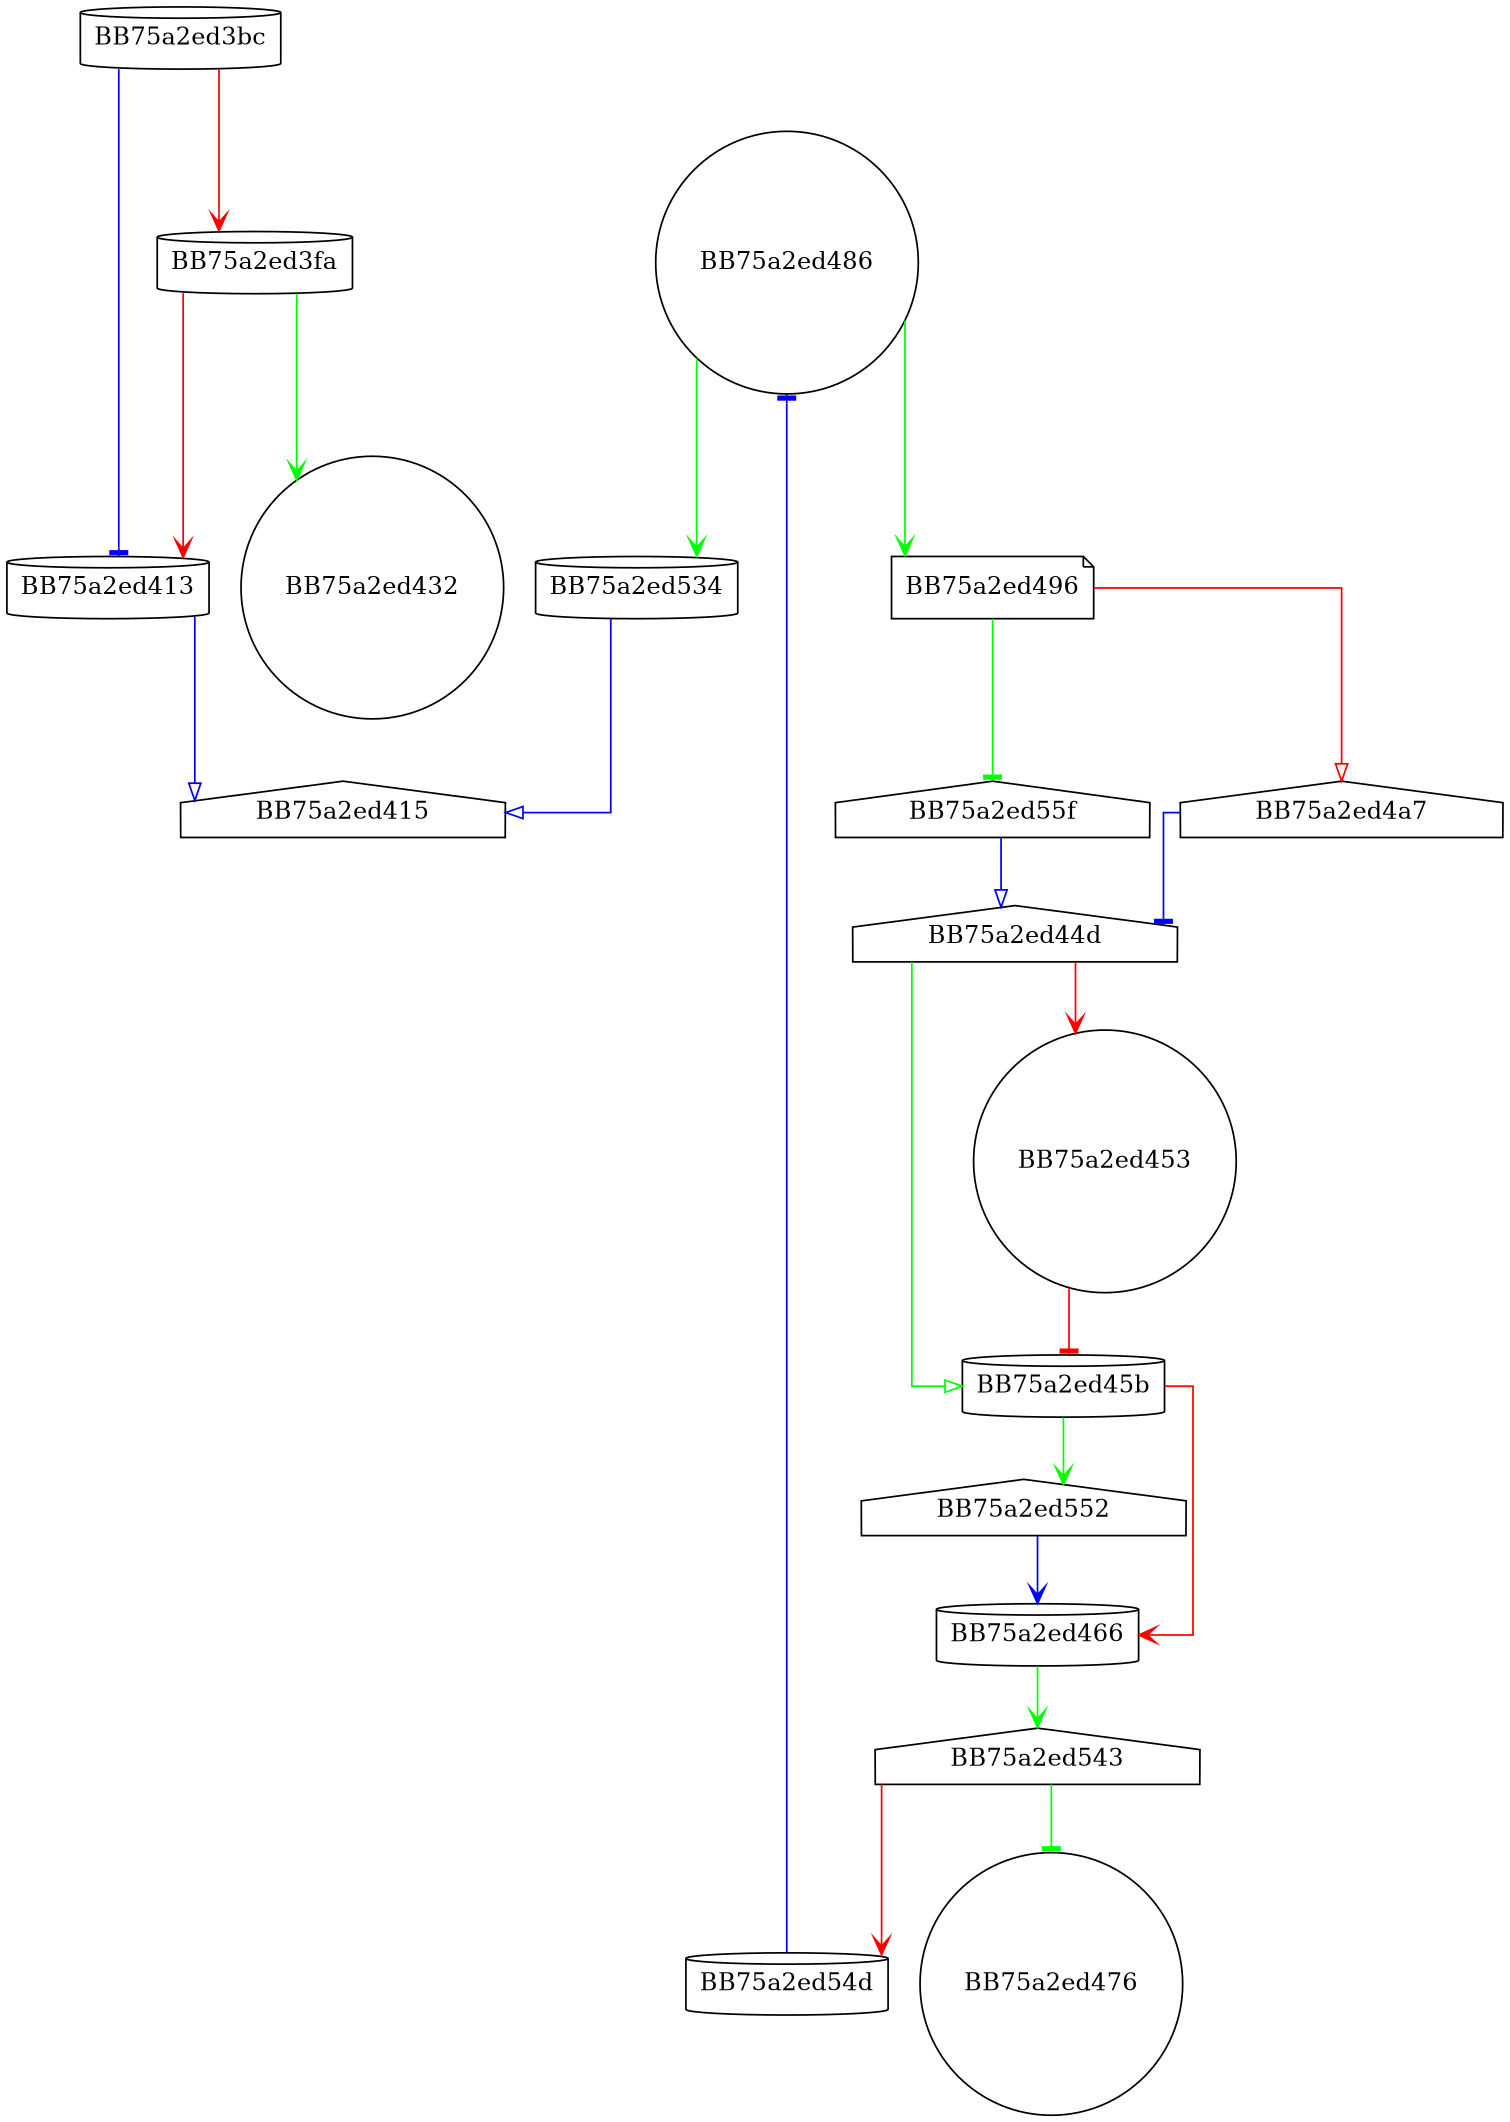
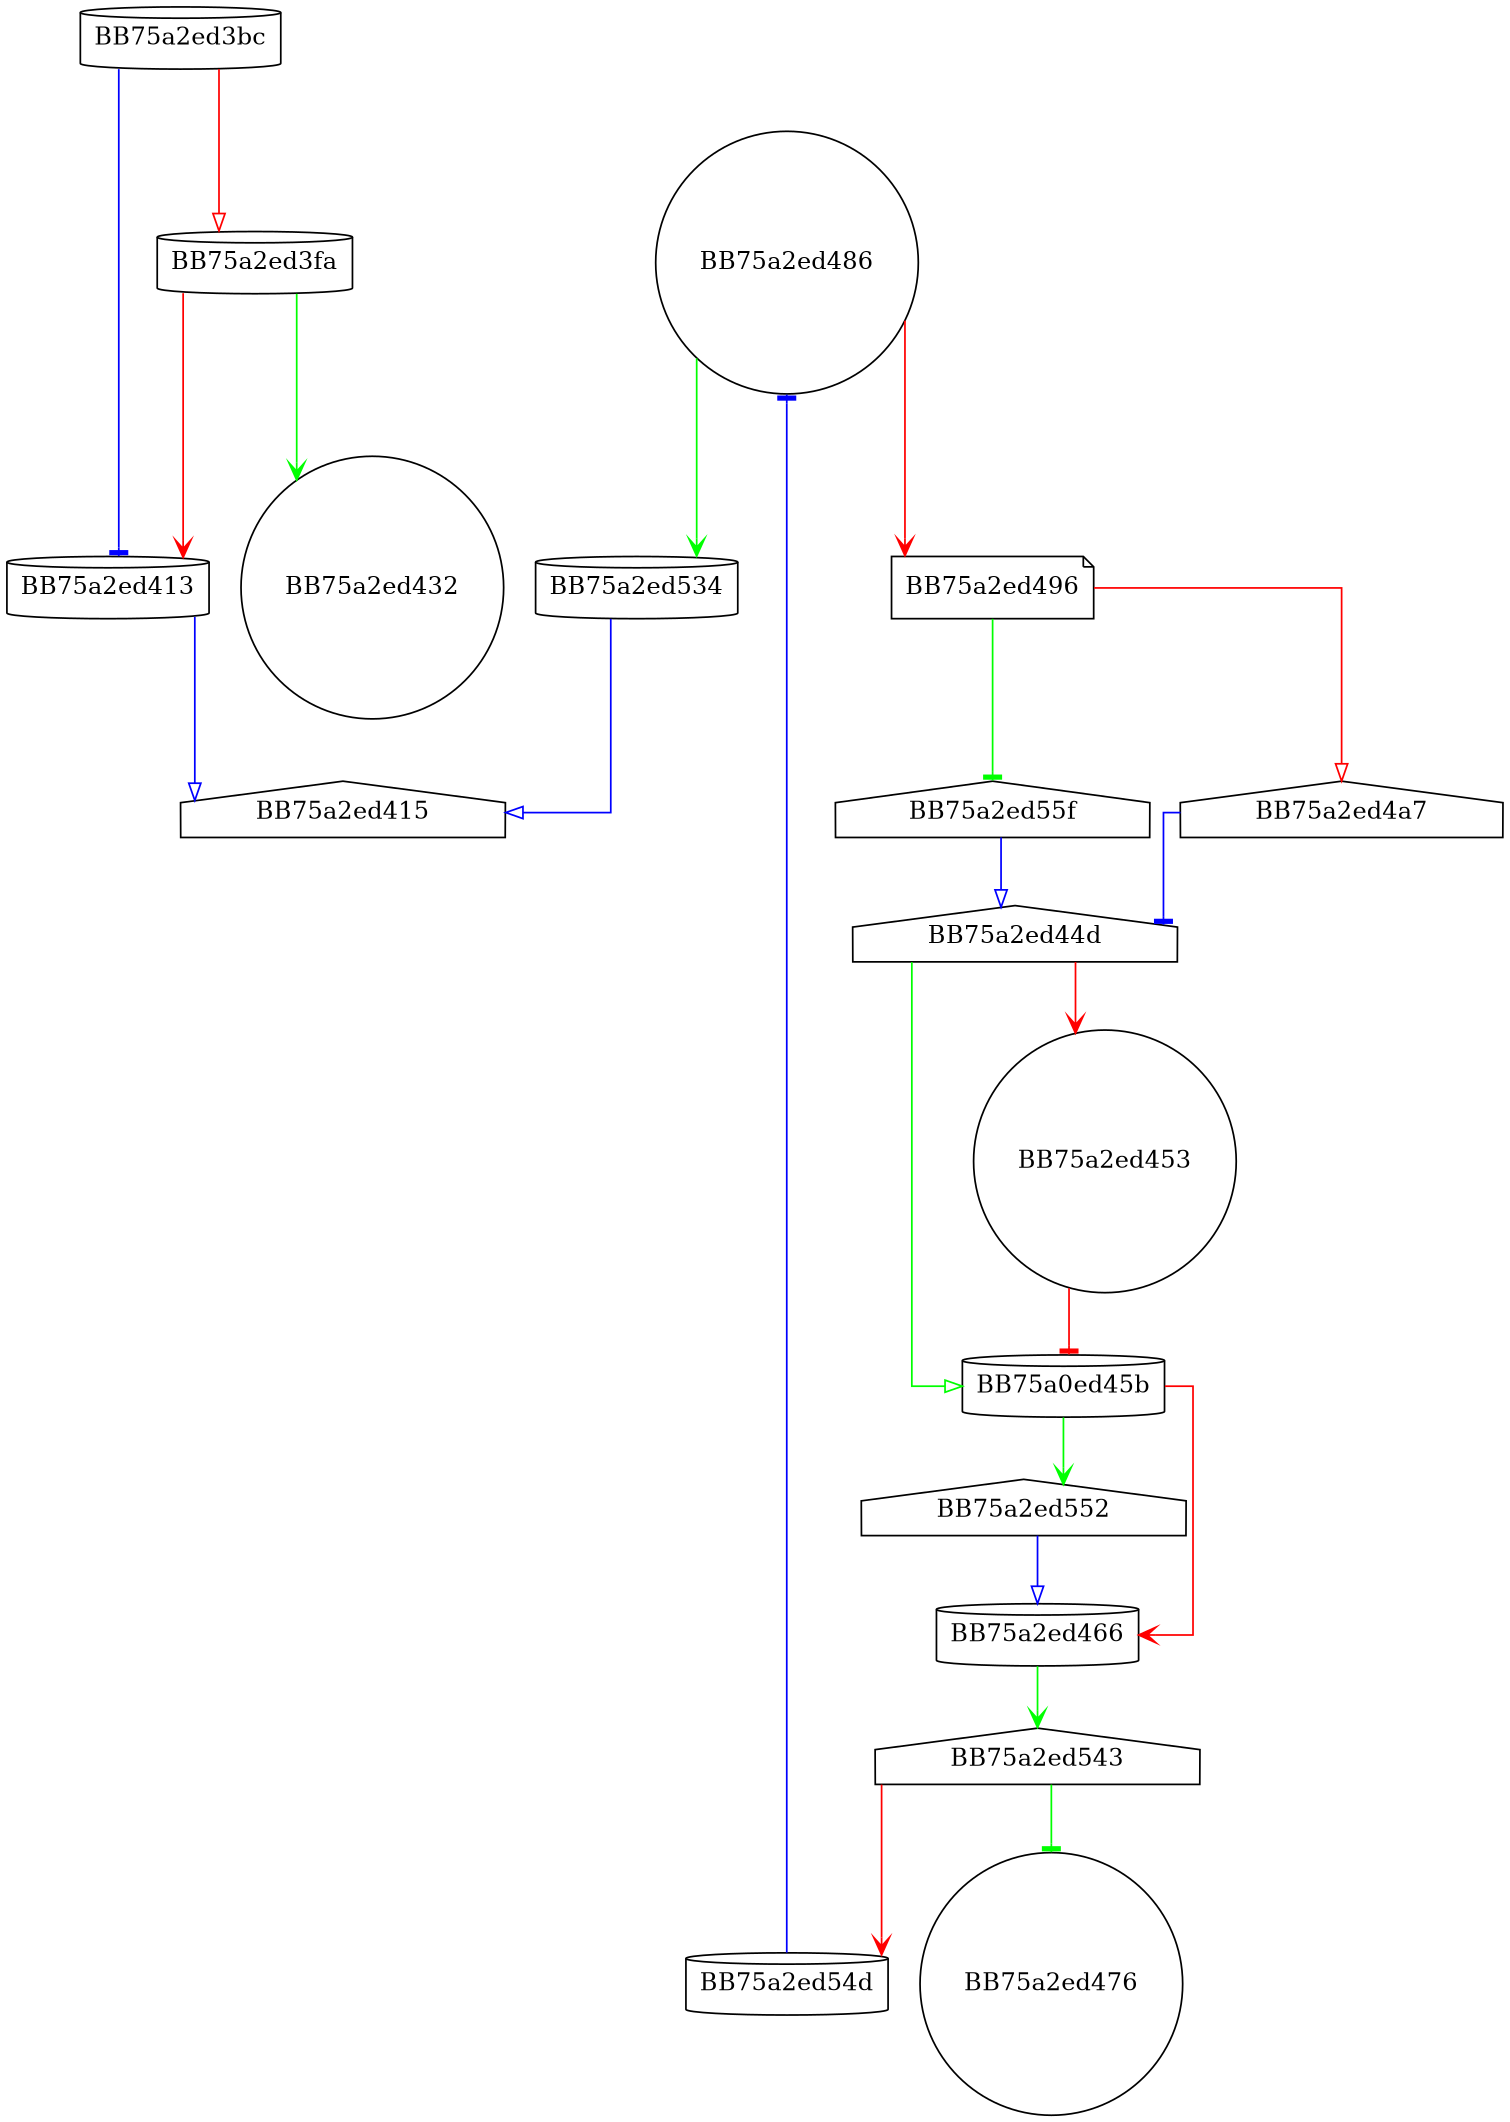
(219, 141) -> (219, 141)
(905, 430) -> (905, 430)
(1063, 1386) -> (1063, 1386)
(1038, 1561) -> (1038, 1561)
